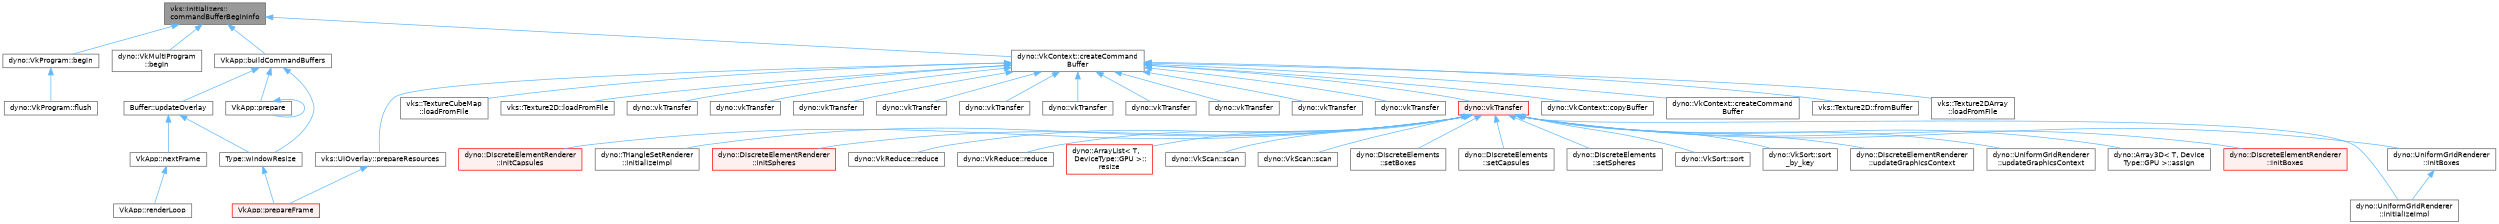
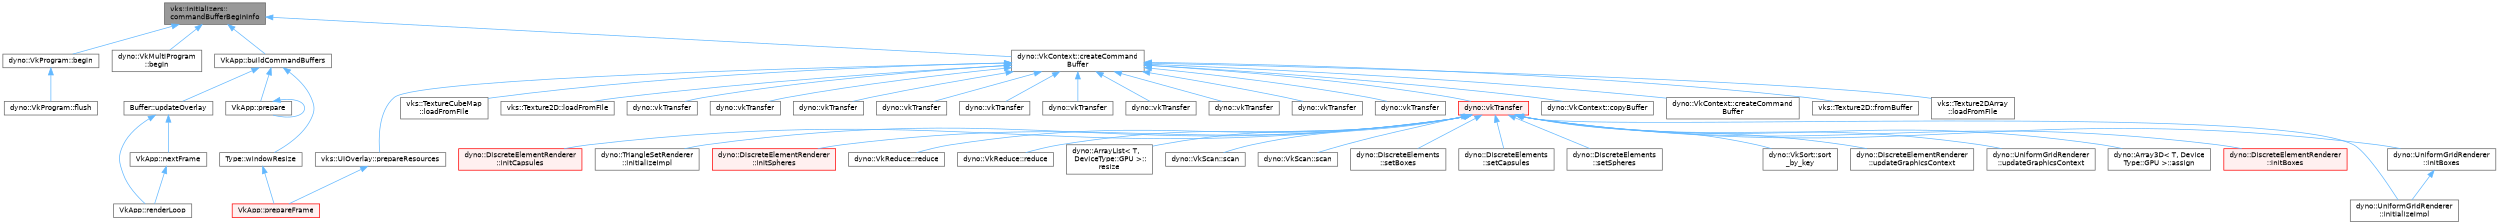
(218, 136) -> (120, 160)
(1109, 159) -> (1109, 159)
(1713, 159) -> none
